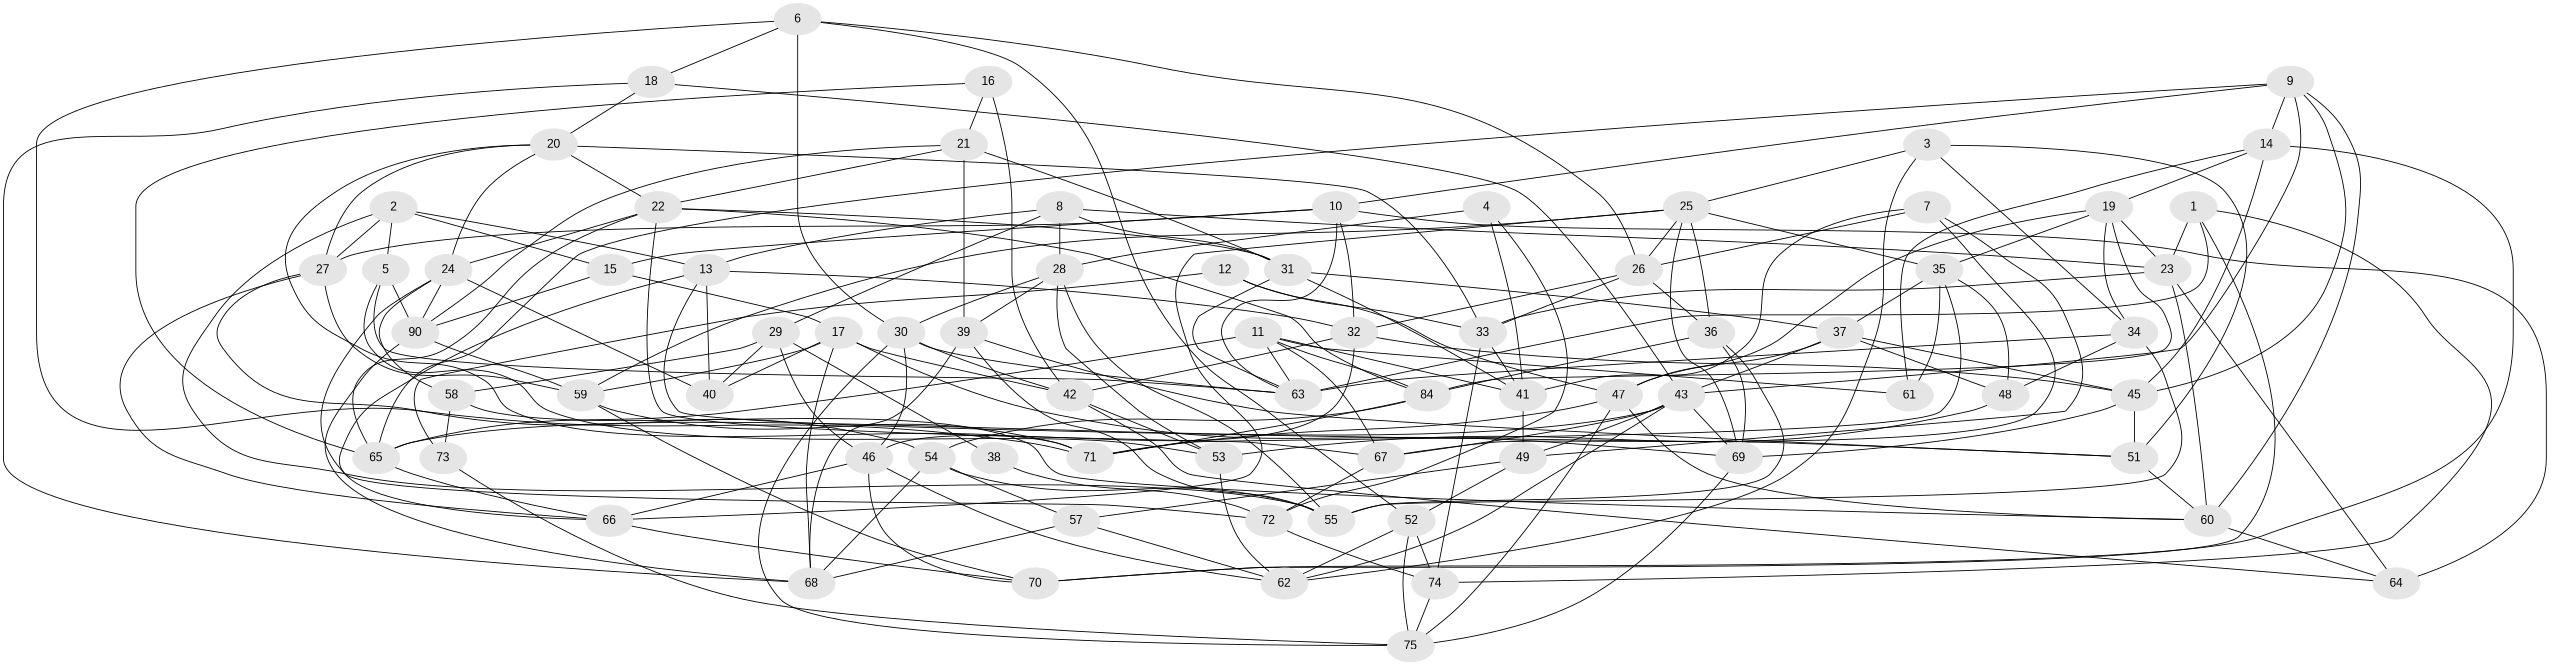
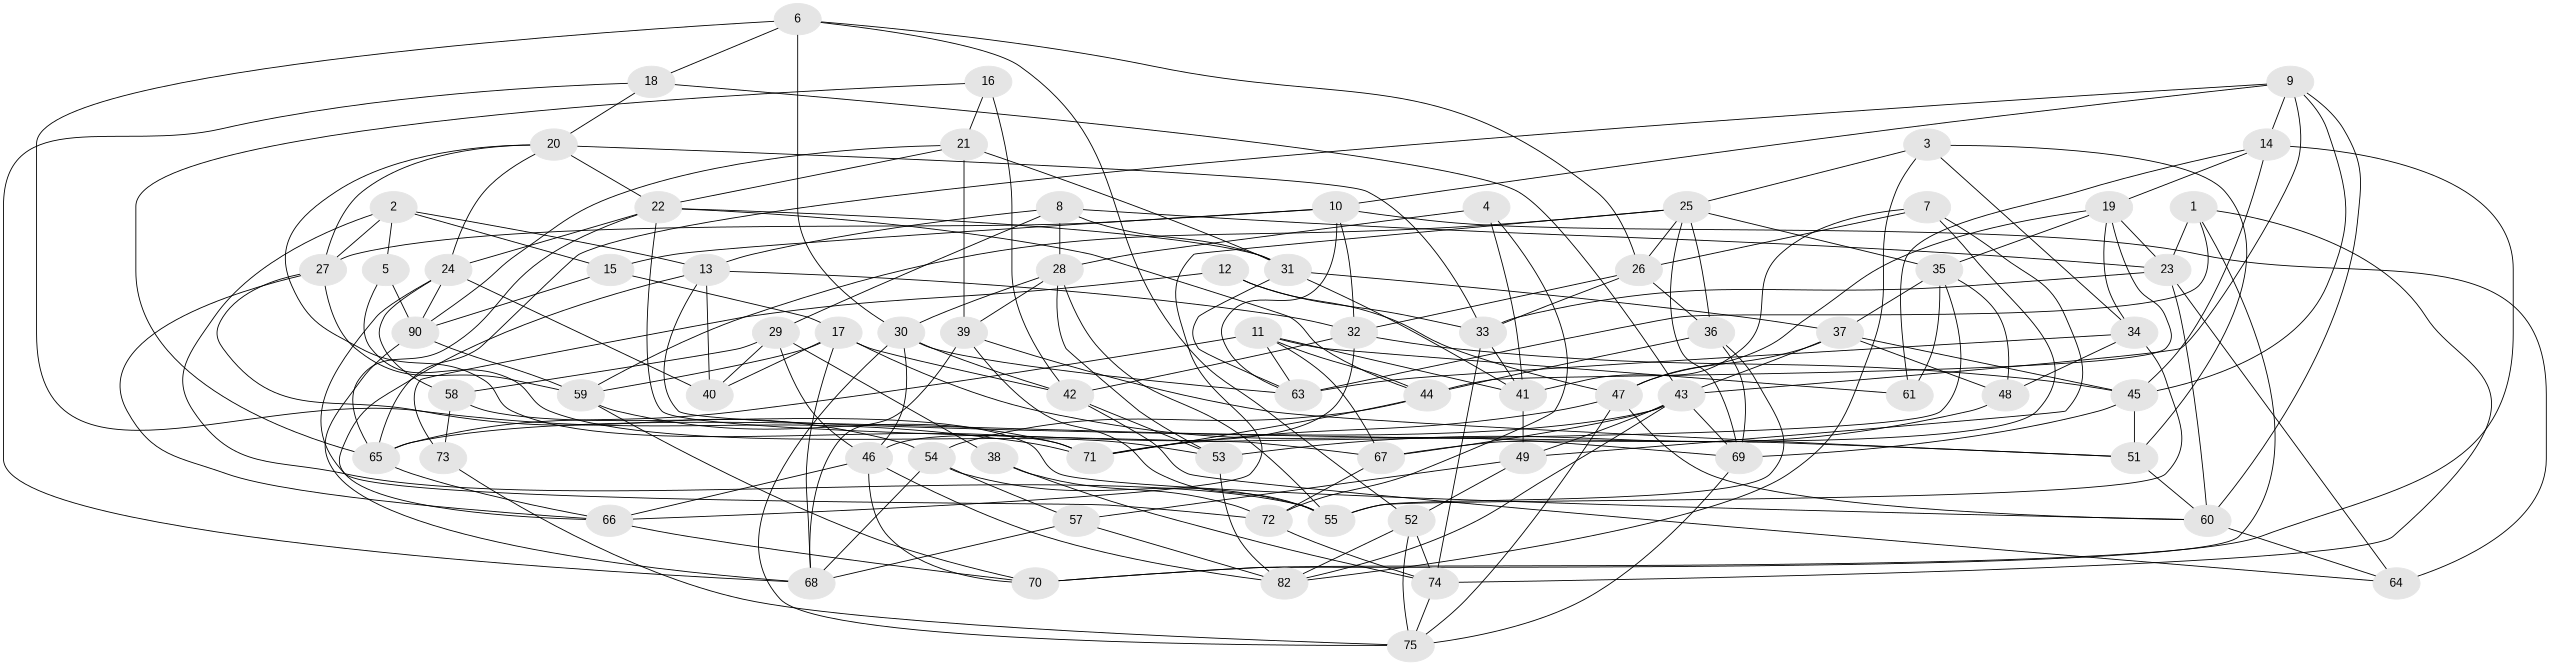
(772, 375) -> none
(1427, 395) -> (1427, 395)
none -> (1211, 529)
(1284, 583) -> (1284, 583)
